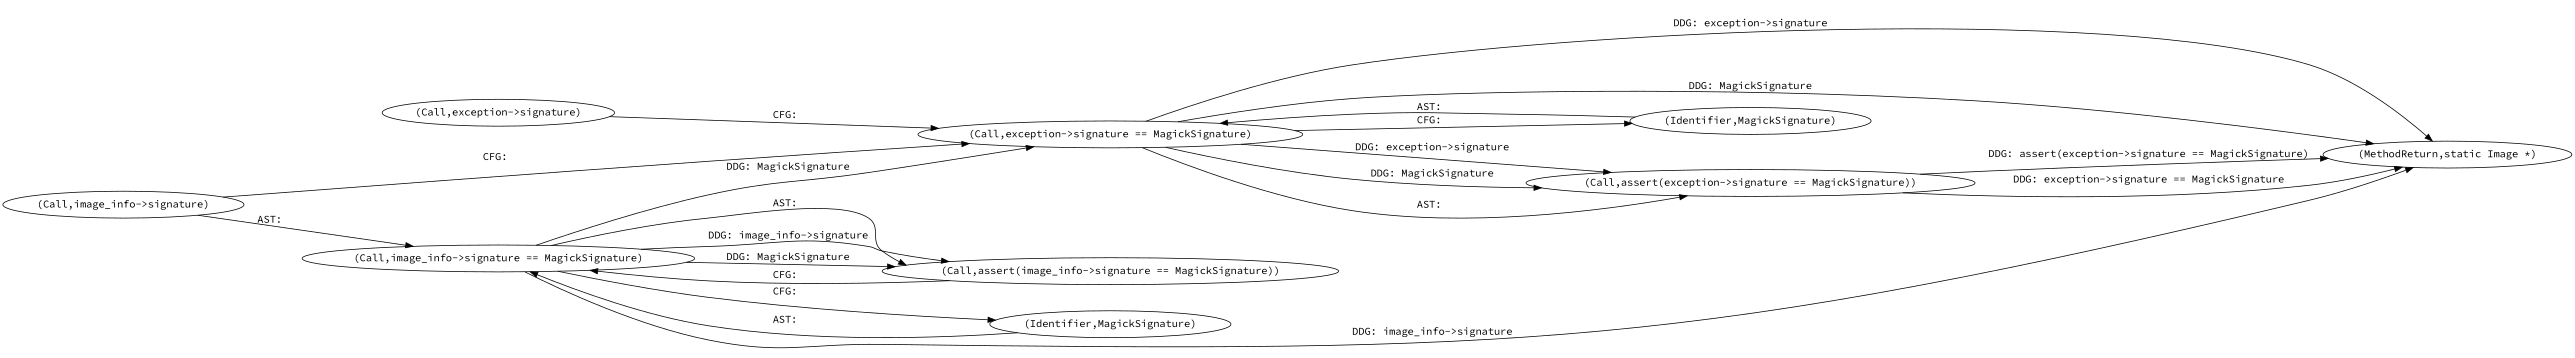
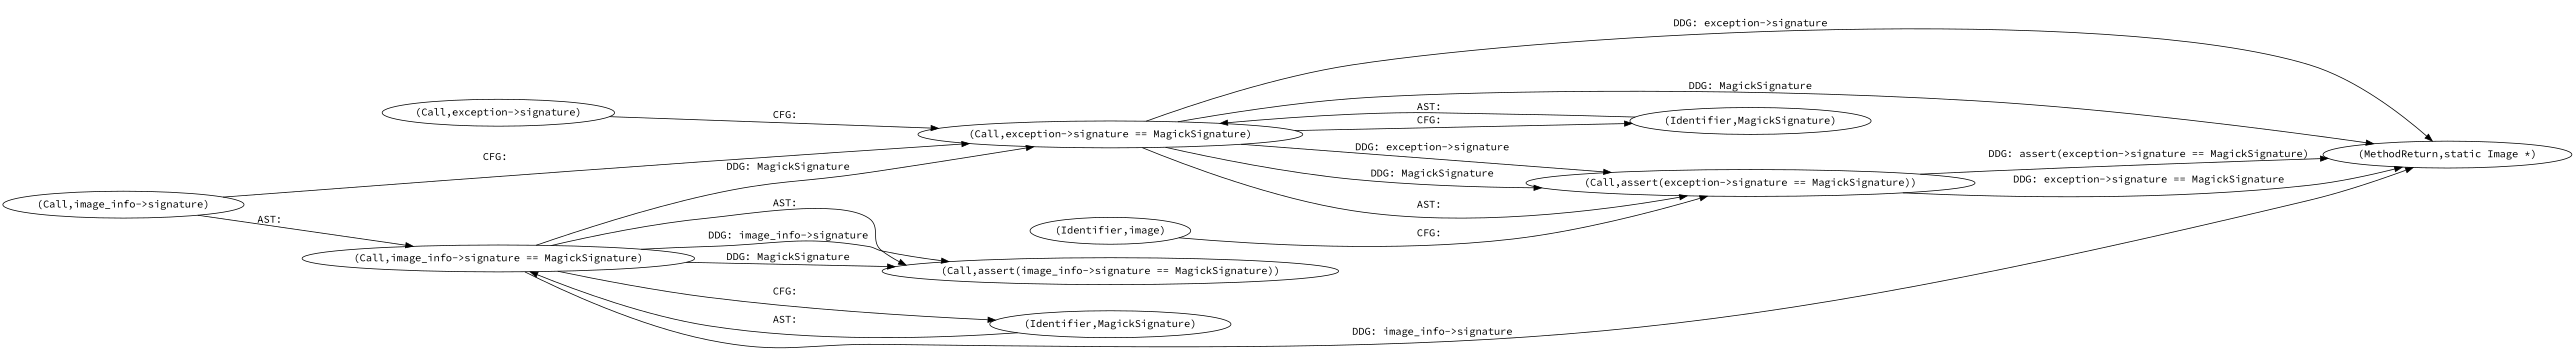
none -> (1110, 231)
(773, 283) -> none
